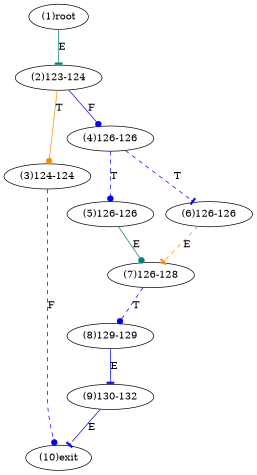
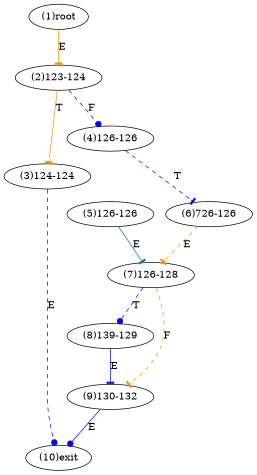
(59, 45) -> (59, 45)
(83, 106) -> (83, 106)
(53, 124) -> (53, 124)
(110, 173) -> none
(209, 214) -> (209, 214)
(130, 243) -> (130, 243)
(51, 306) -> (51, 306)
(110, 336) -> (110, 336)
none -> (163, 341)
(86, 425) -> (86, 425)
